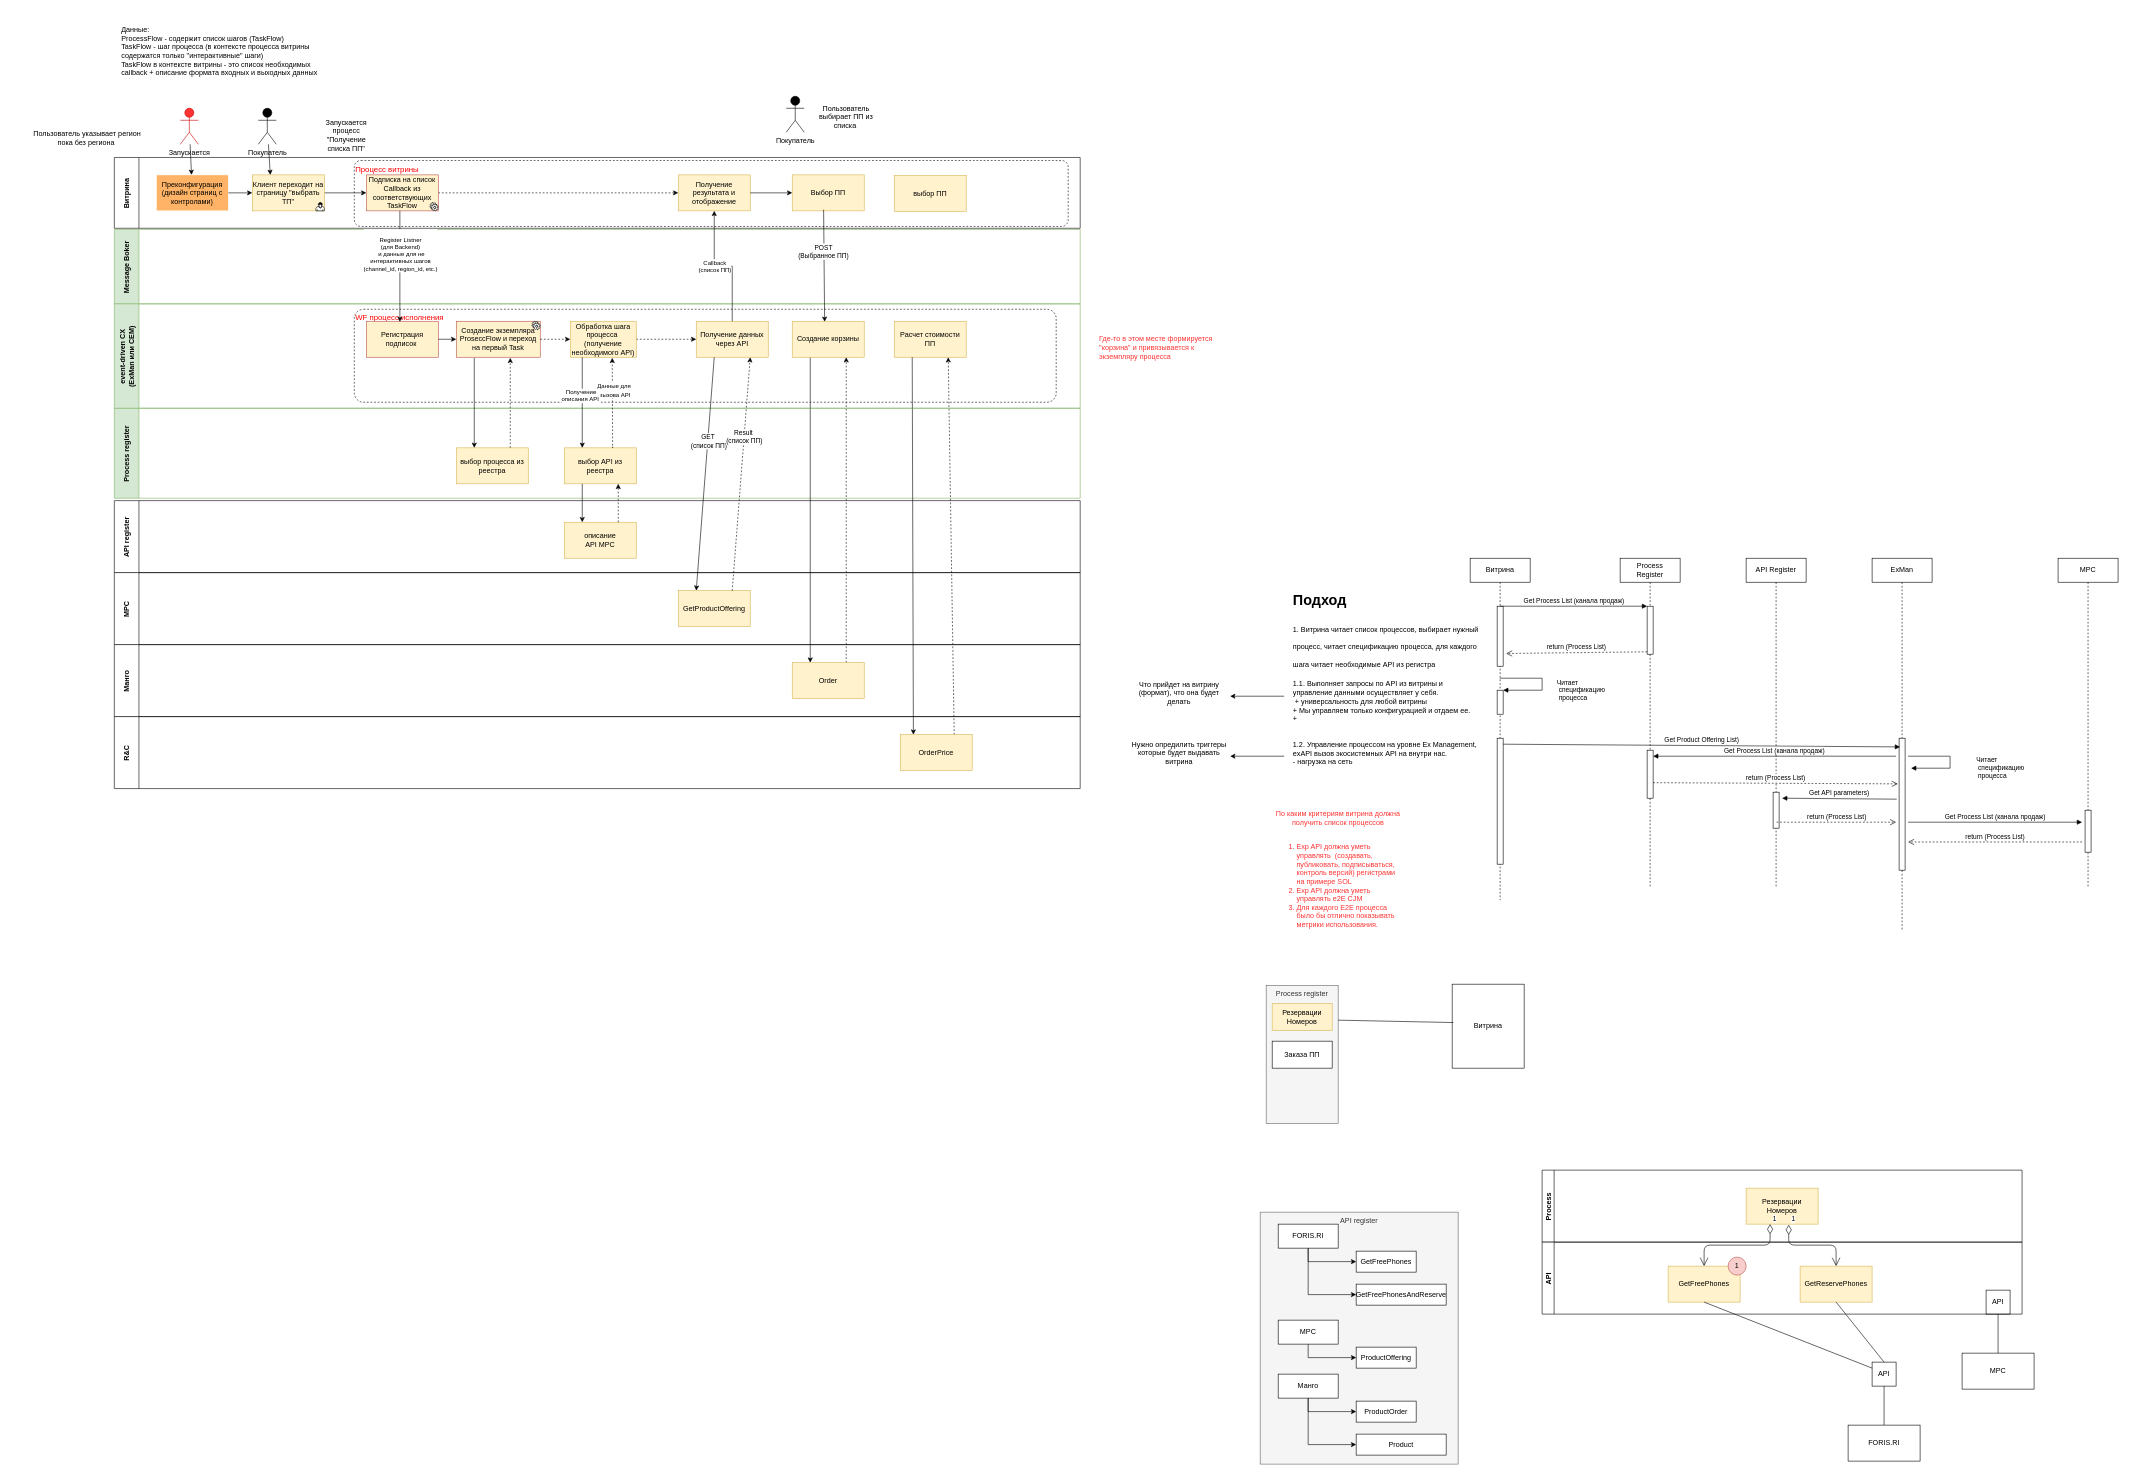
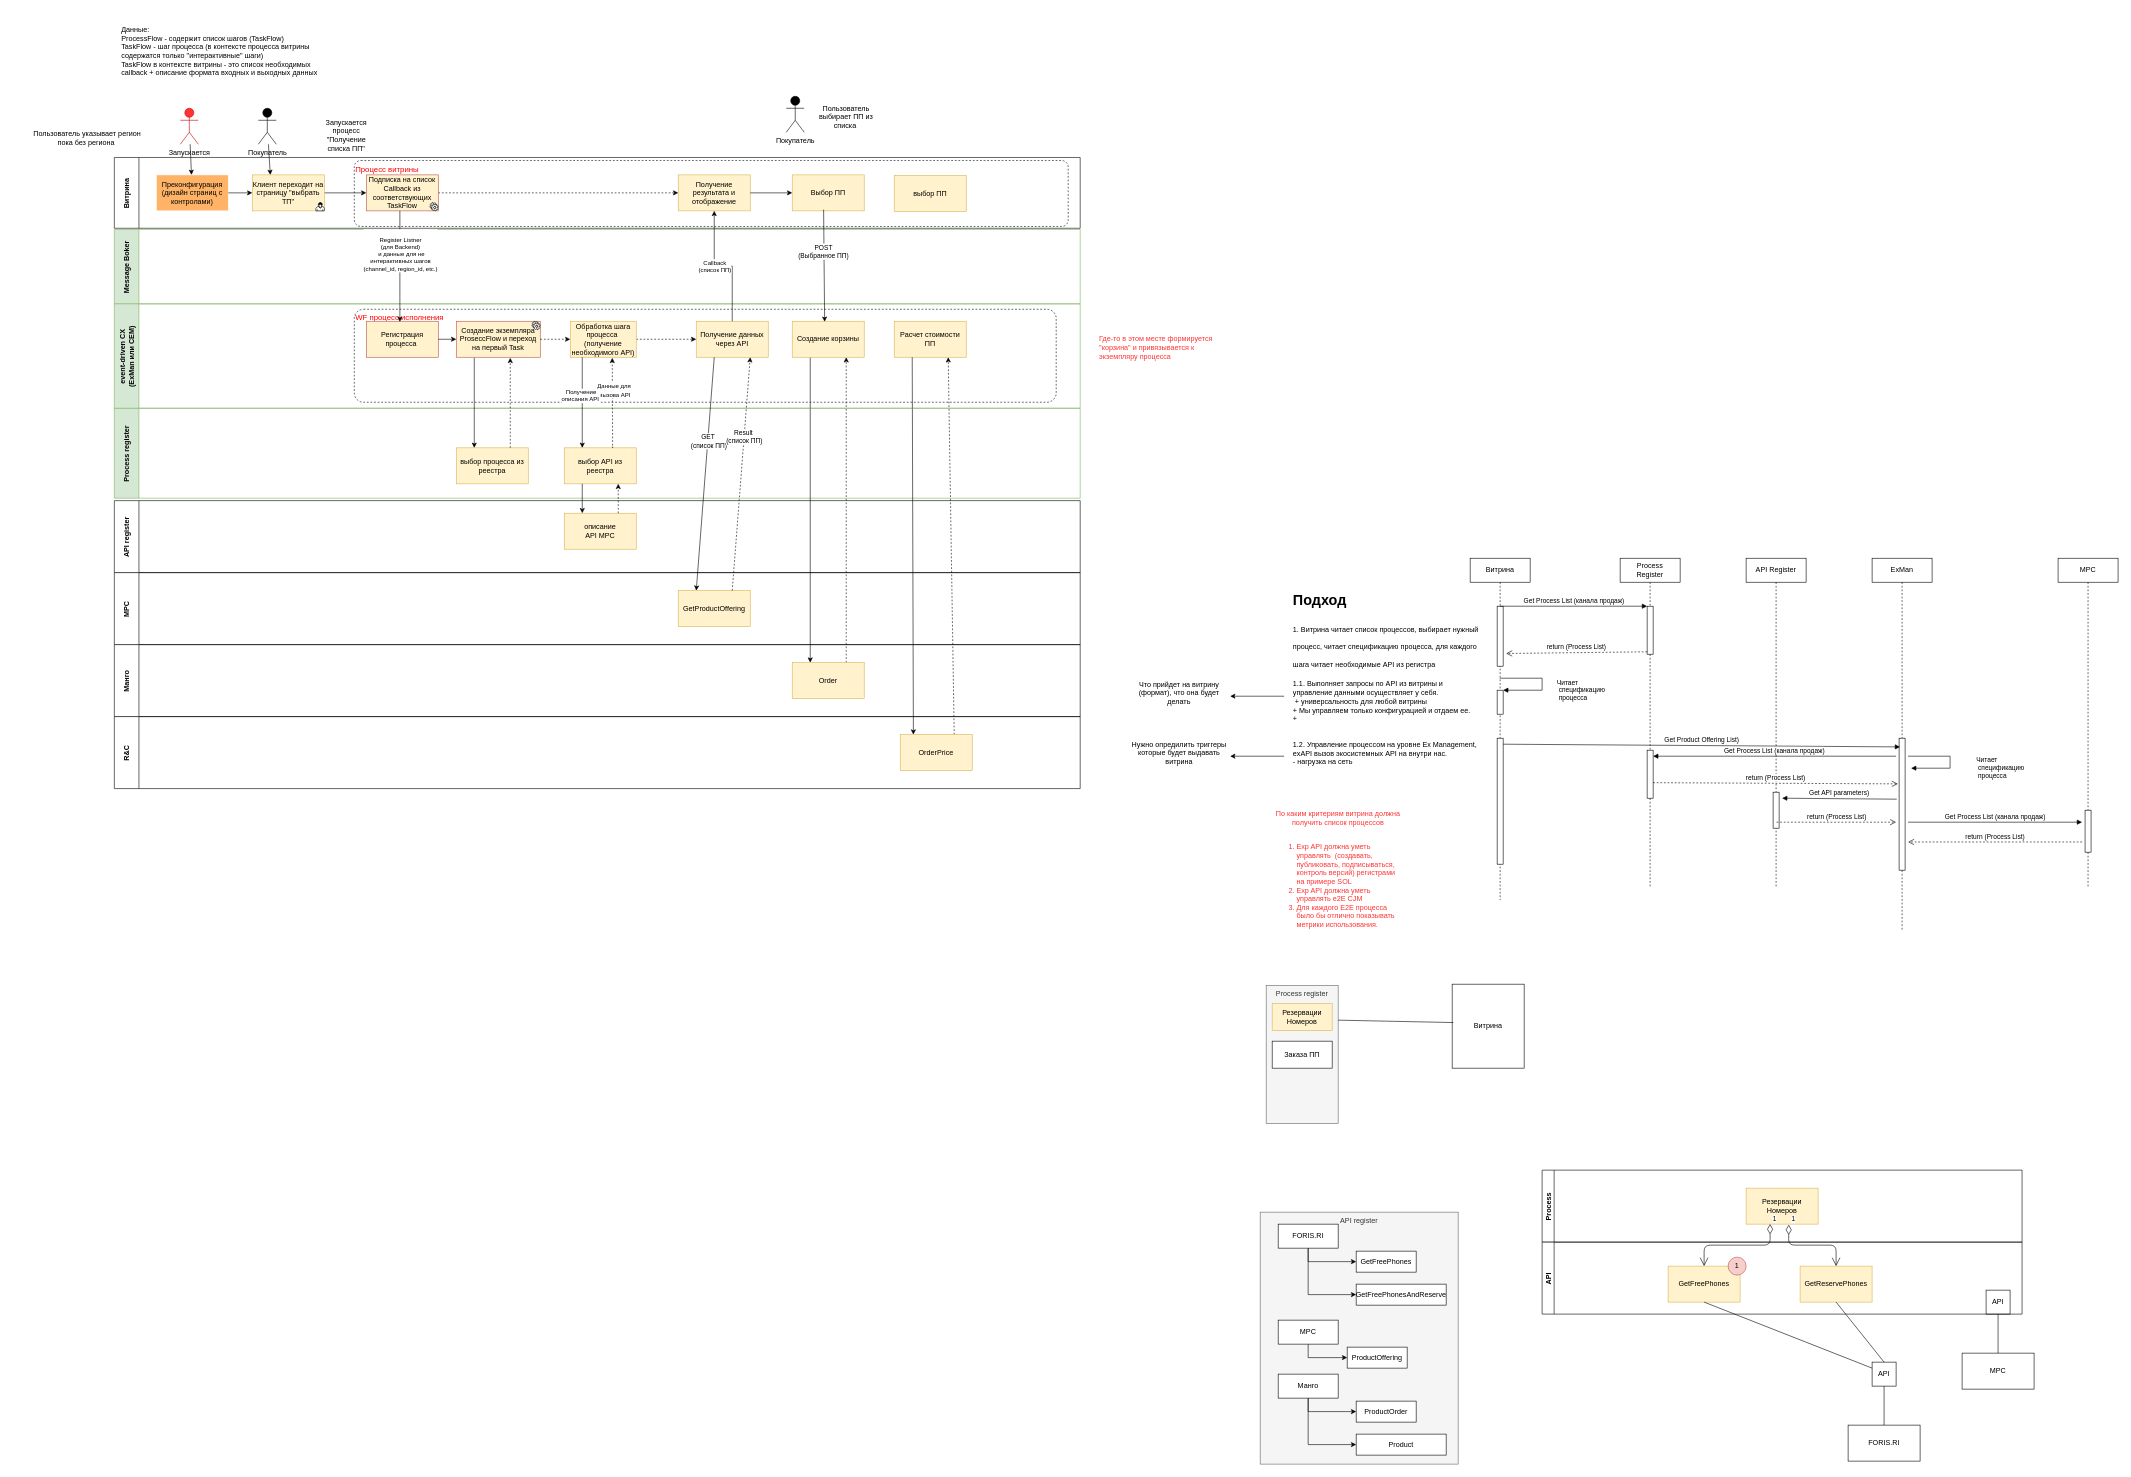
(402, 339) -> (402, 339)
(600, 540) -> (600, 531)
(1386, 1358) -> (1377, 1358)
